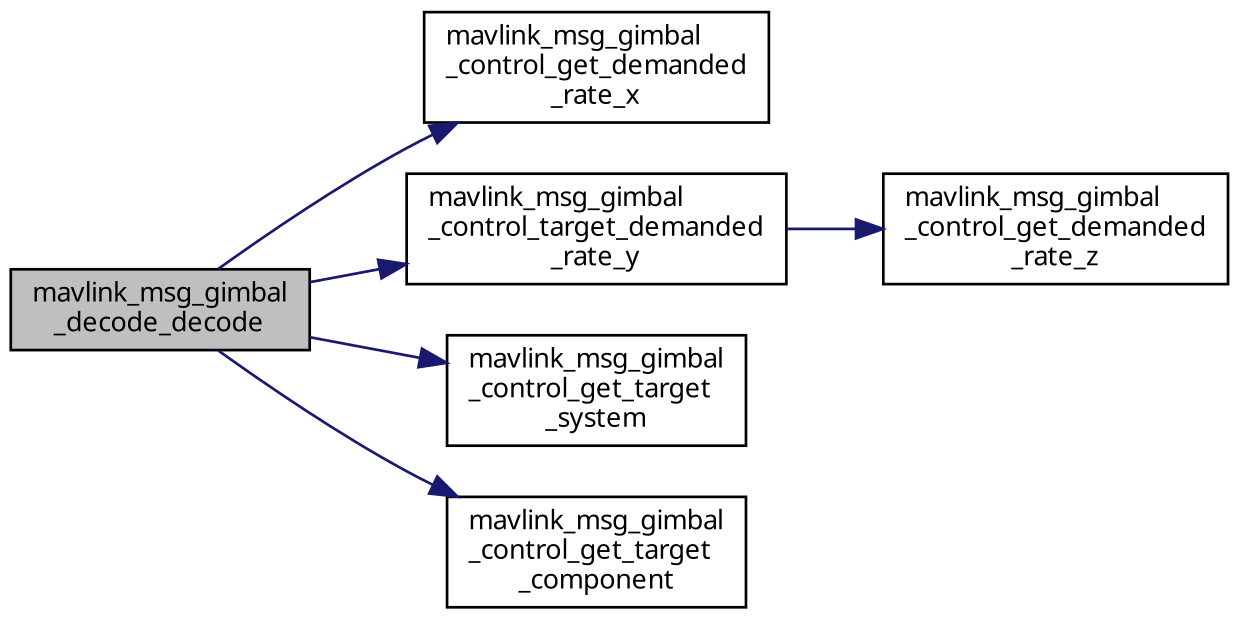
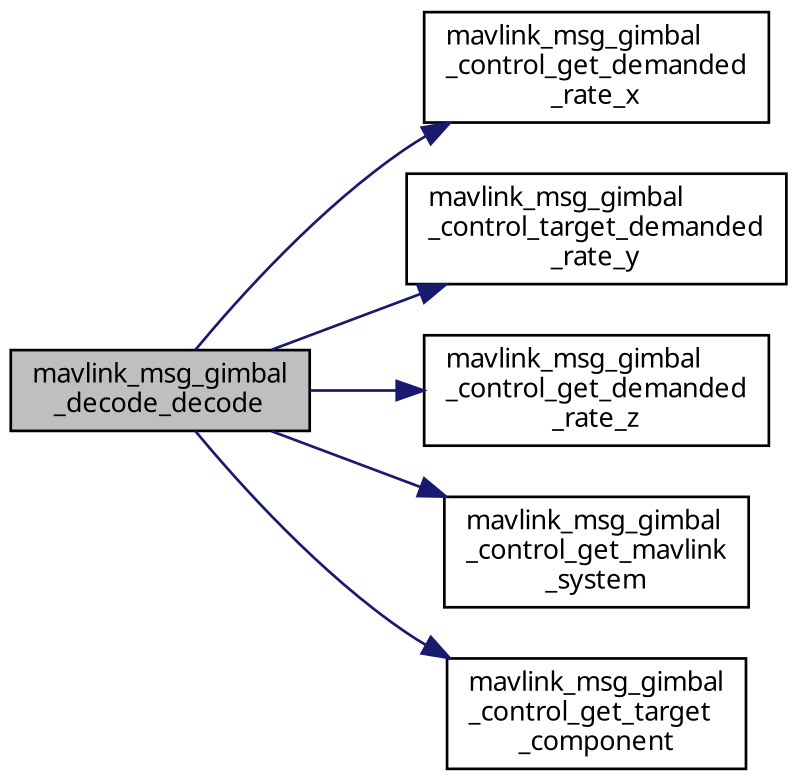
(821, 229) -> (353, 390)
(597, 390) -> (597, 552)
